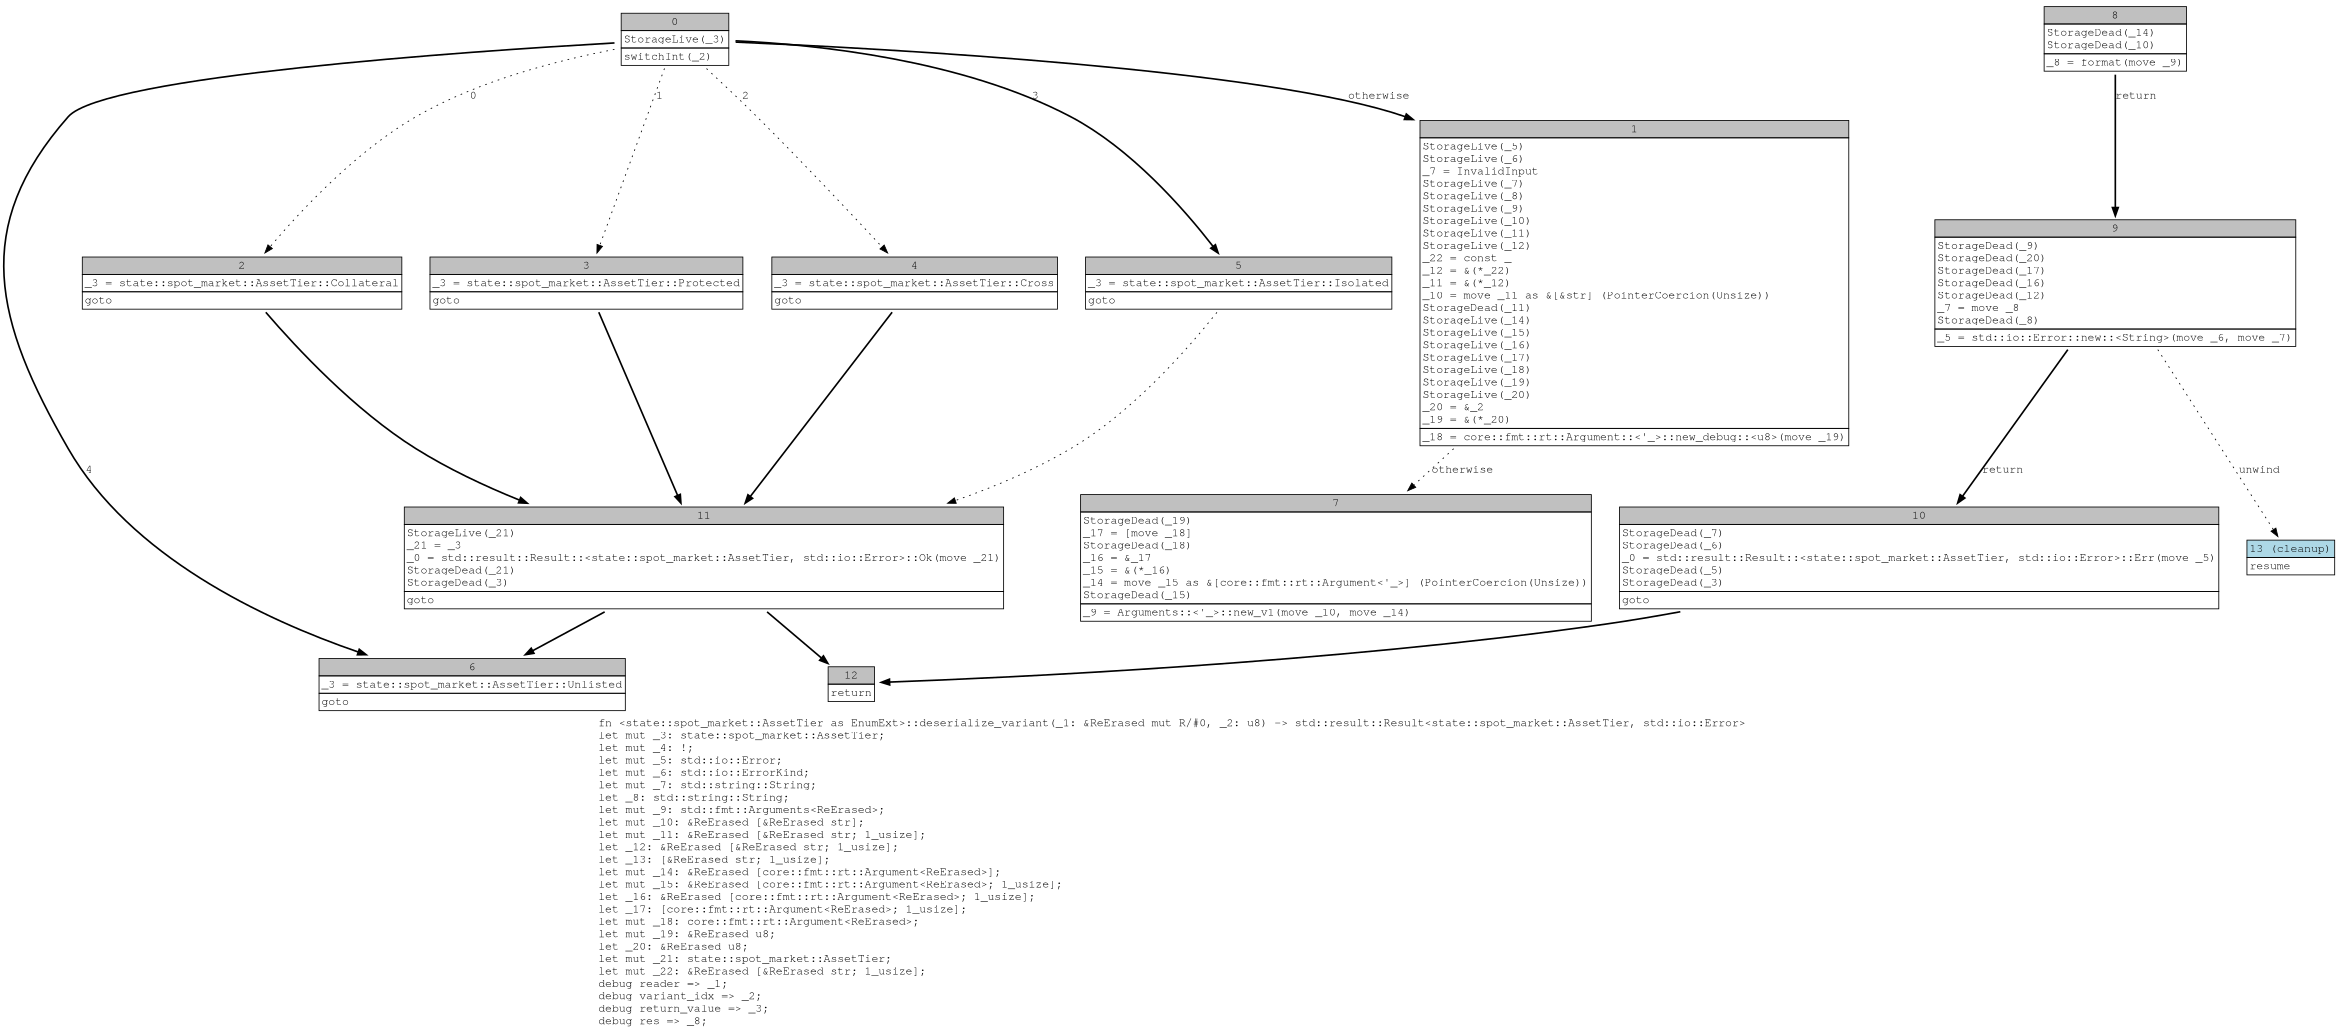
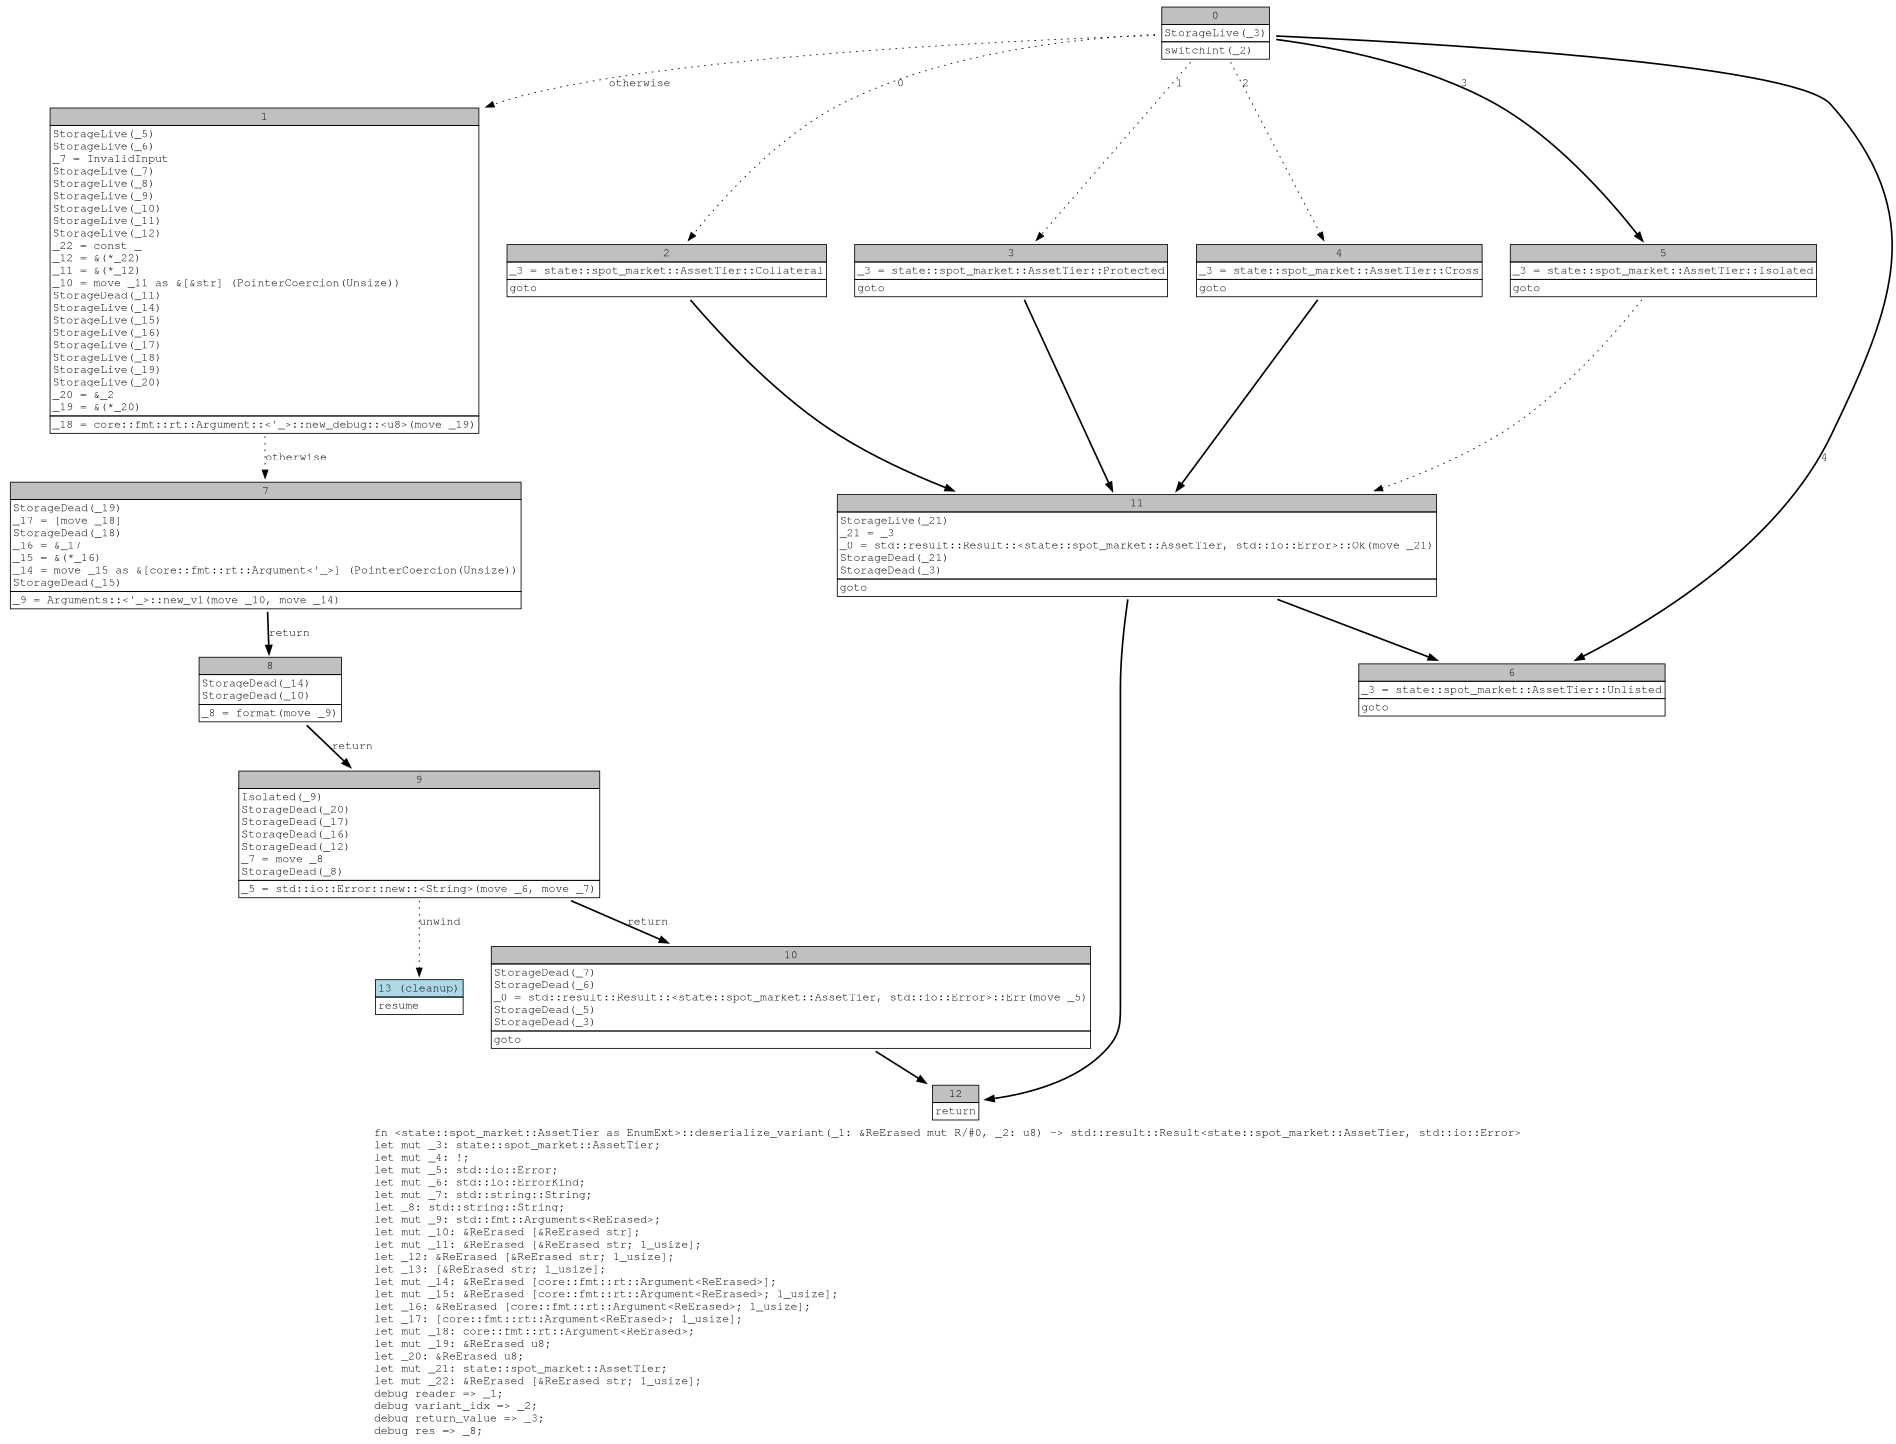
(1072, 64) -> (822, 54)
(1989, 245) -> (283, 797)
none -> (268, 629)
